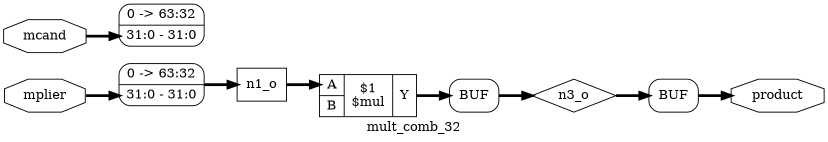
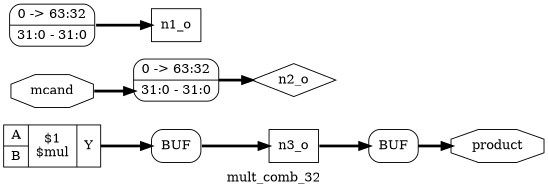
none -> (294, 80)
(298, 85) -> none
(45, 96) -> none
(574, 96) -> (294, 146)
